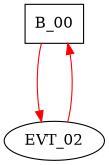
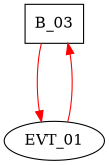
(54, 24) -> (54, 24)
(54, 141) -> (54, 141)
